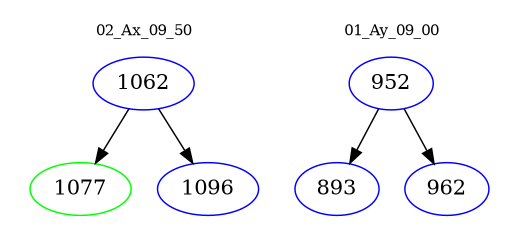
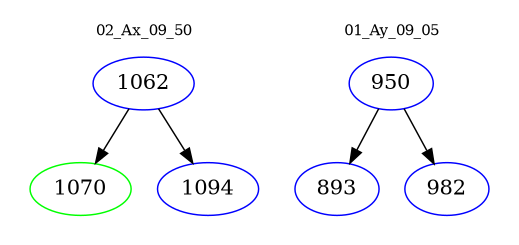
(392, 32) -> (392, 32)
(391, 84) -> (391, 84)
(81, 189) -> (81, 189)
(208, 189) -> (208, 189)
(447, 189) -> (447, 189)
